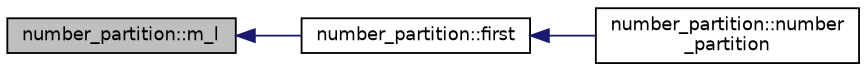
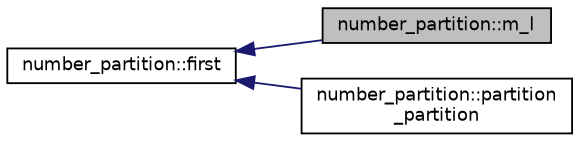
(278, 36) -> (288, 45)
(727, 36) -> (437, 106)
